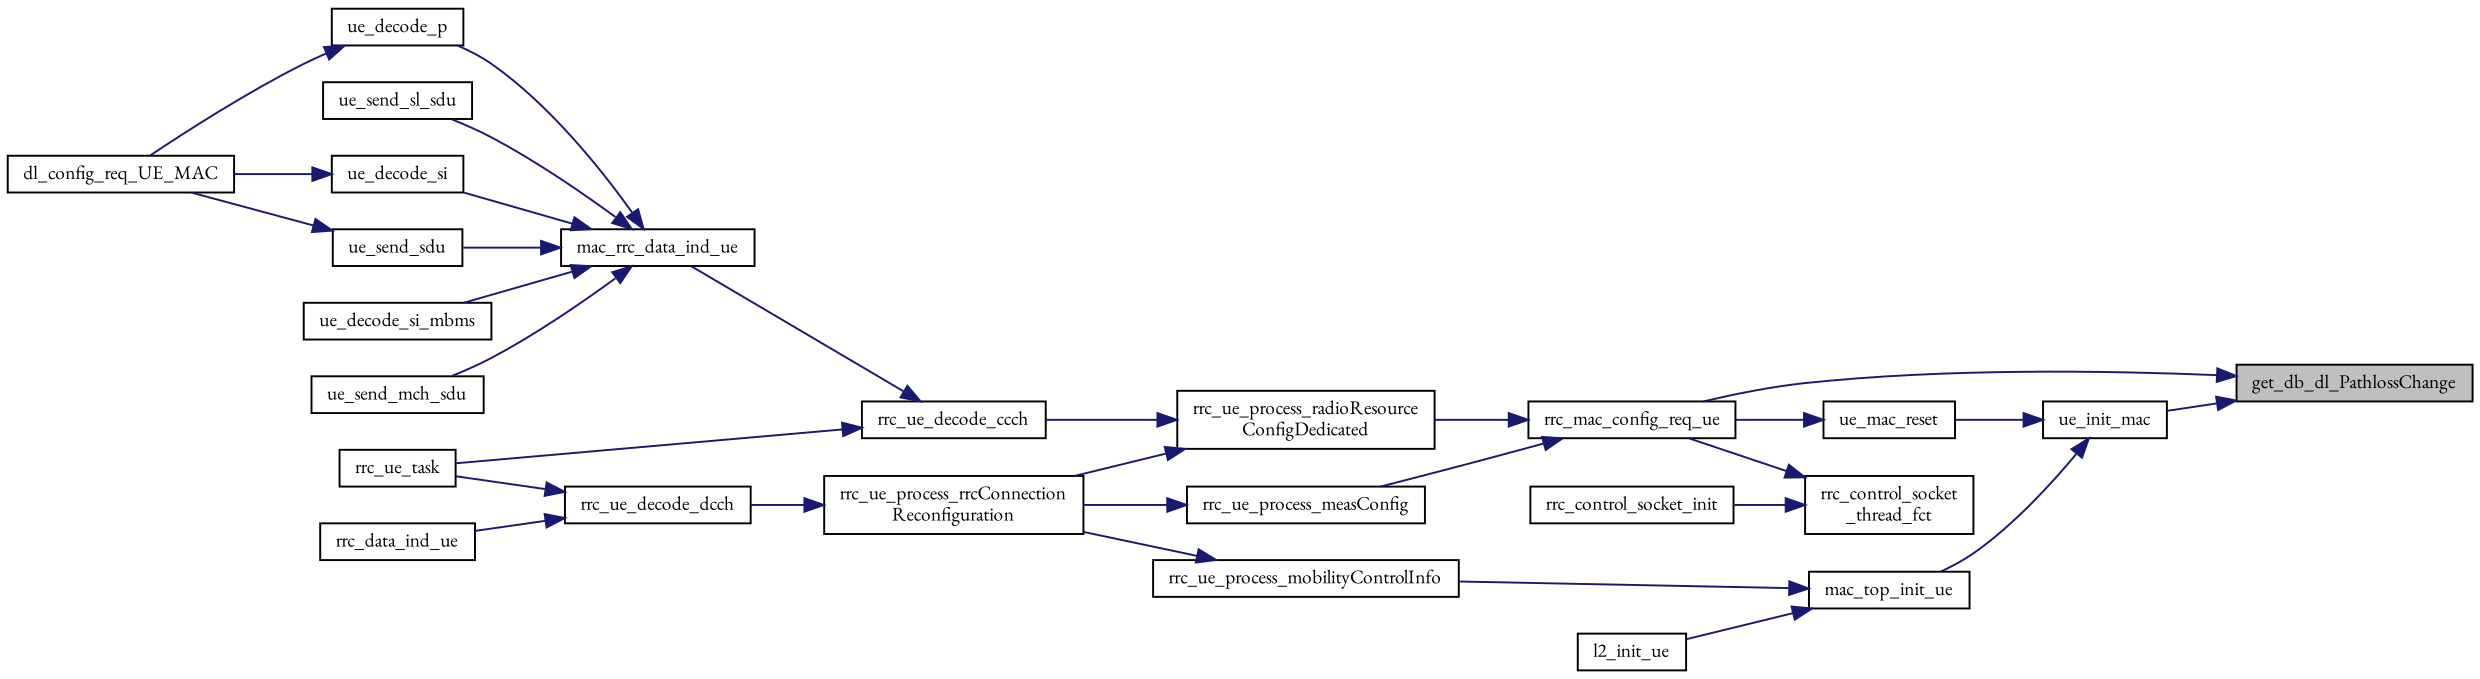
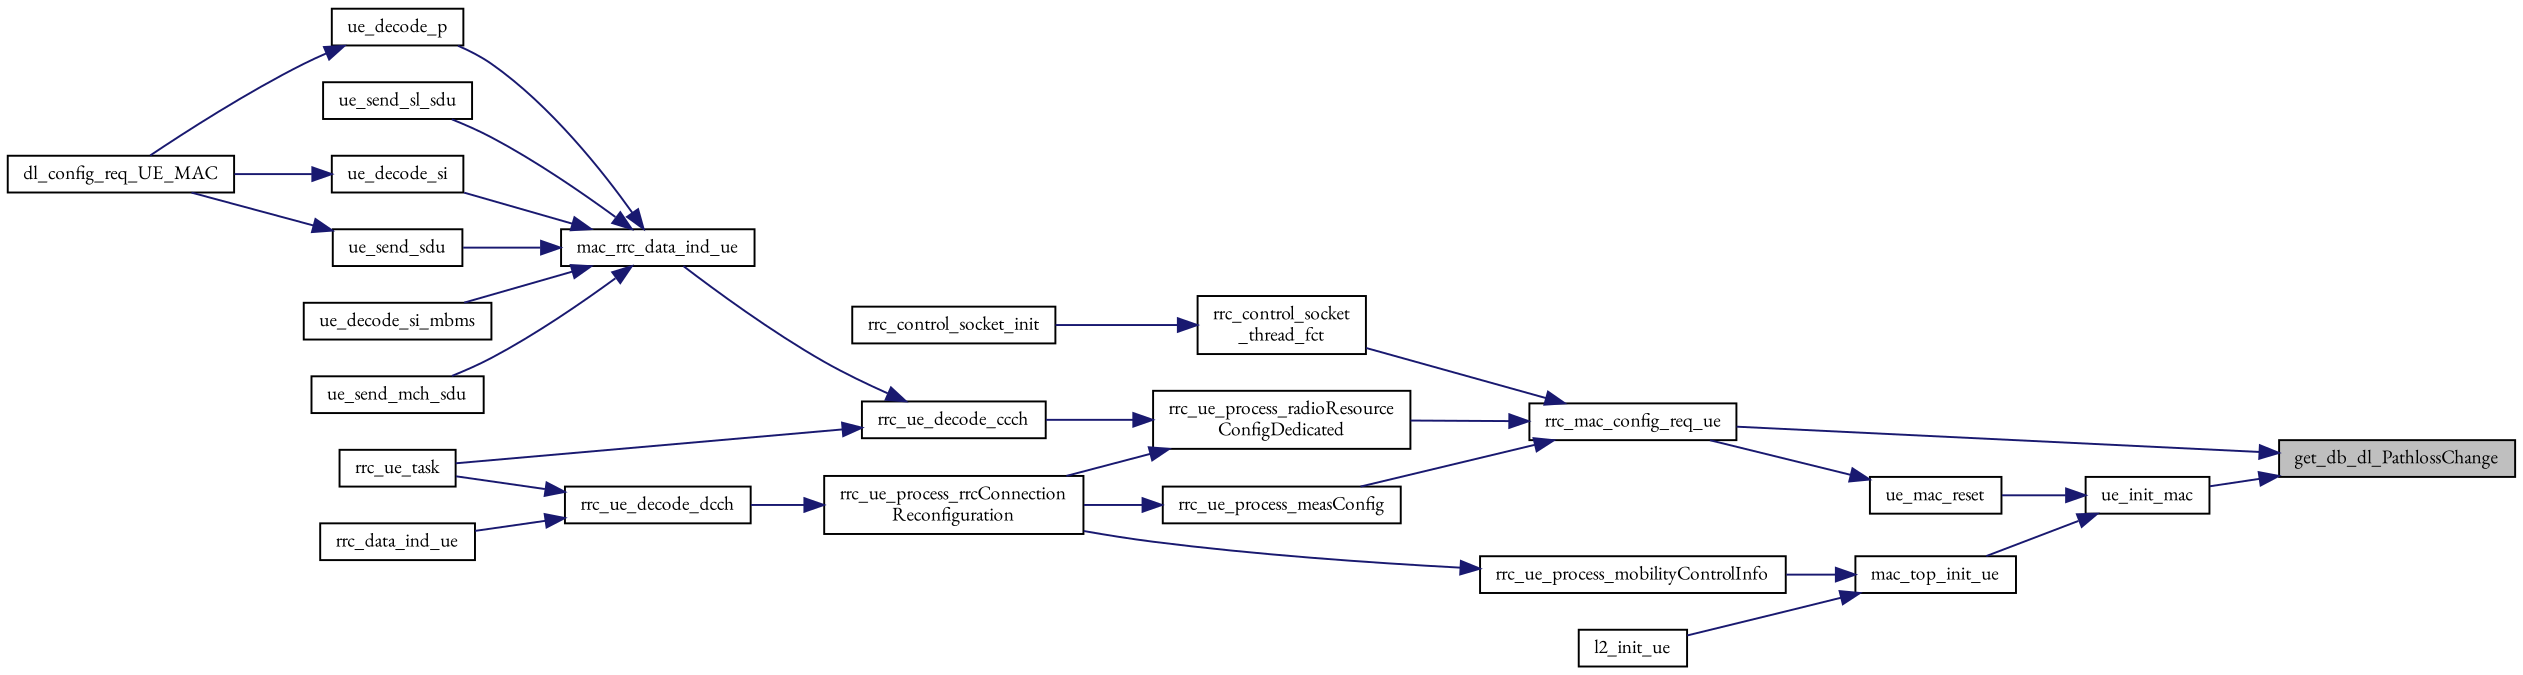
(1738, 455) -> (1456, 373)
